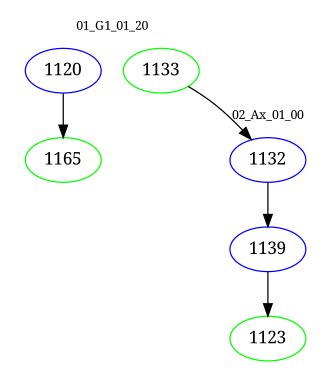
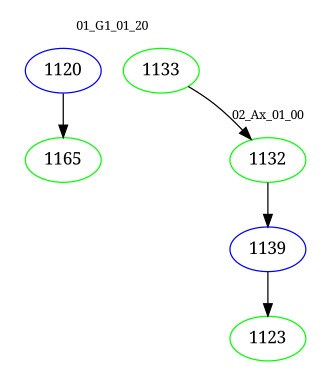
(268, 160) -> (268, 160)
